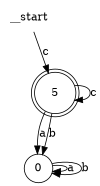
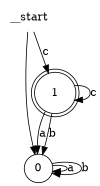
none -> (26, 90)
(55, 93) -> (55, 93)
